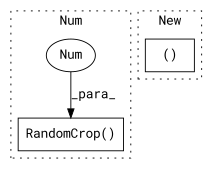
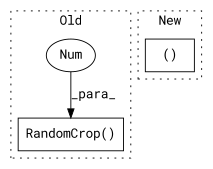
(71, 21) -> (71, 21)
